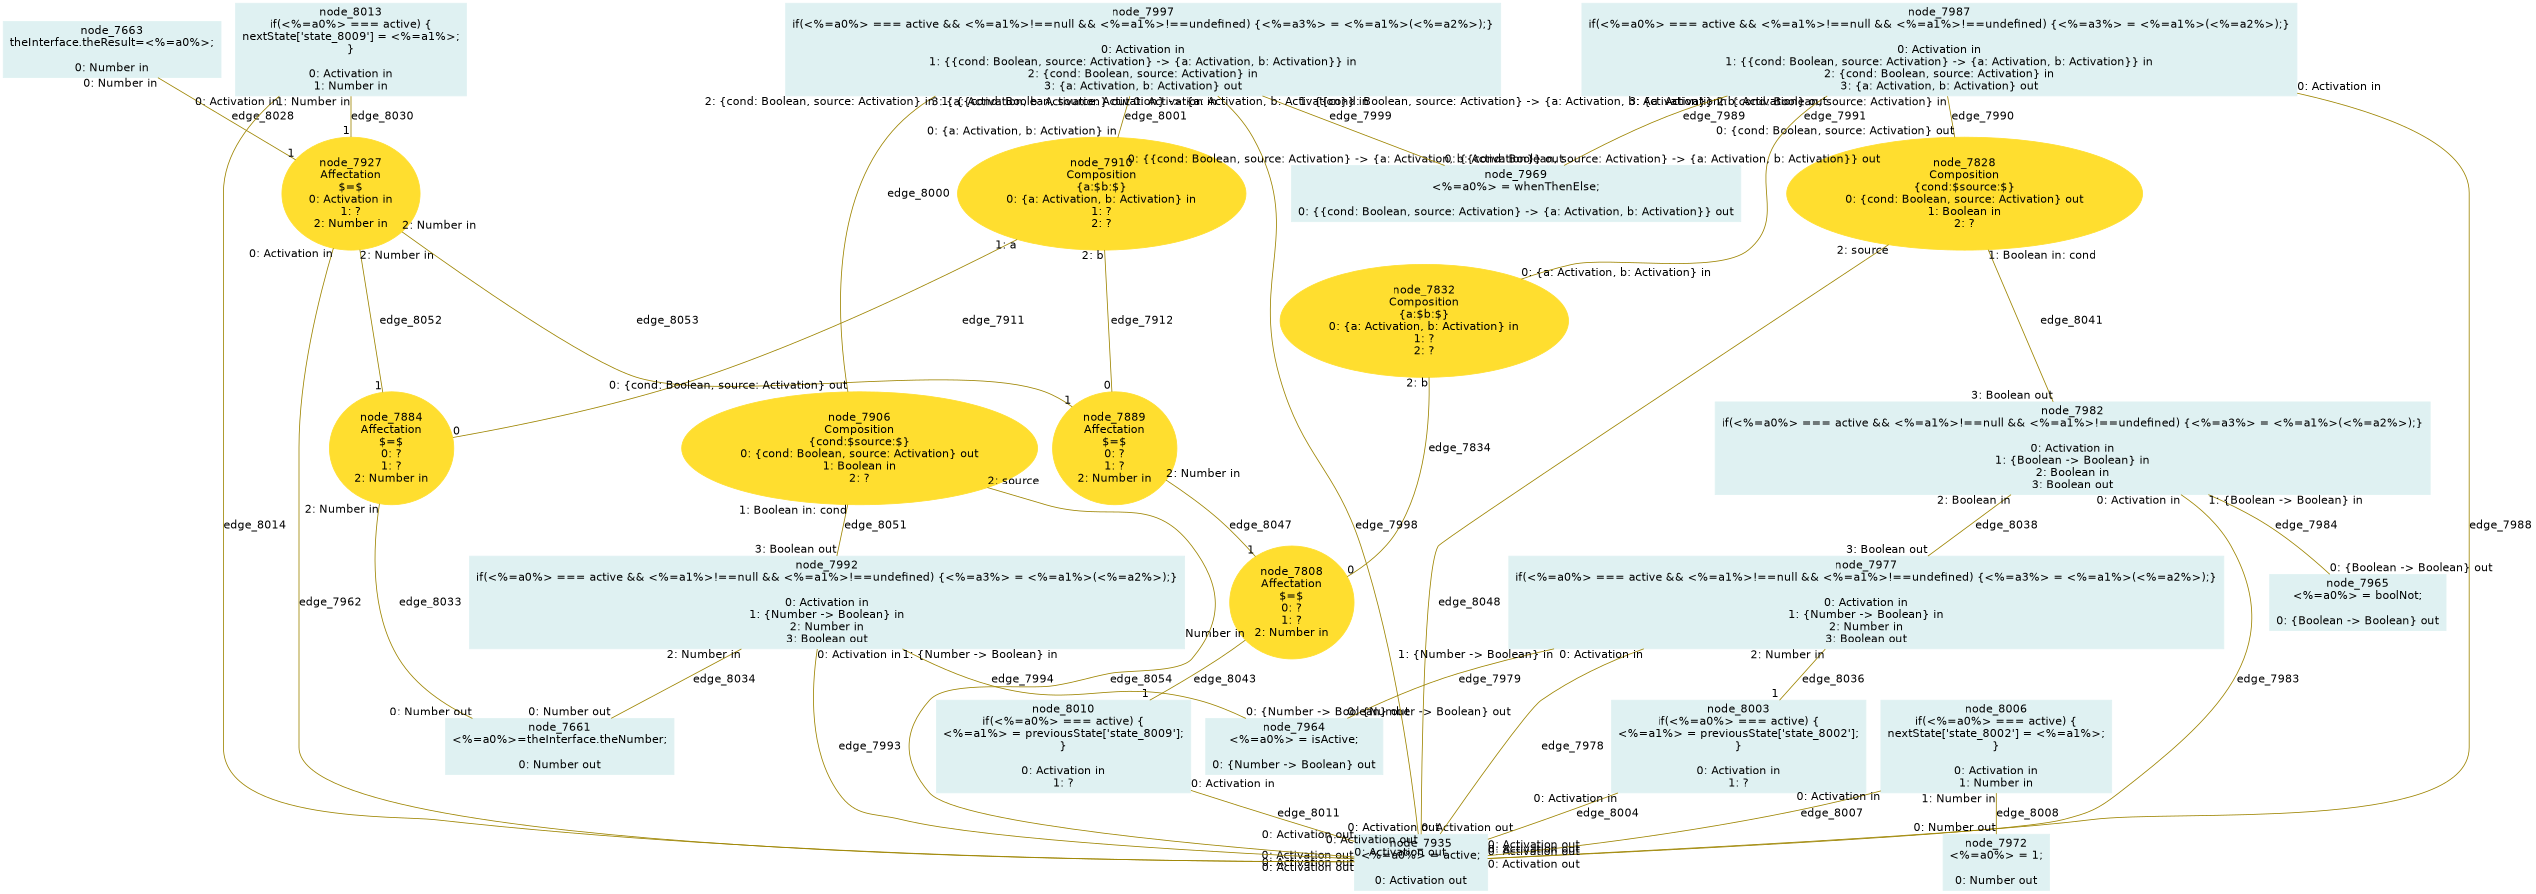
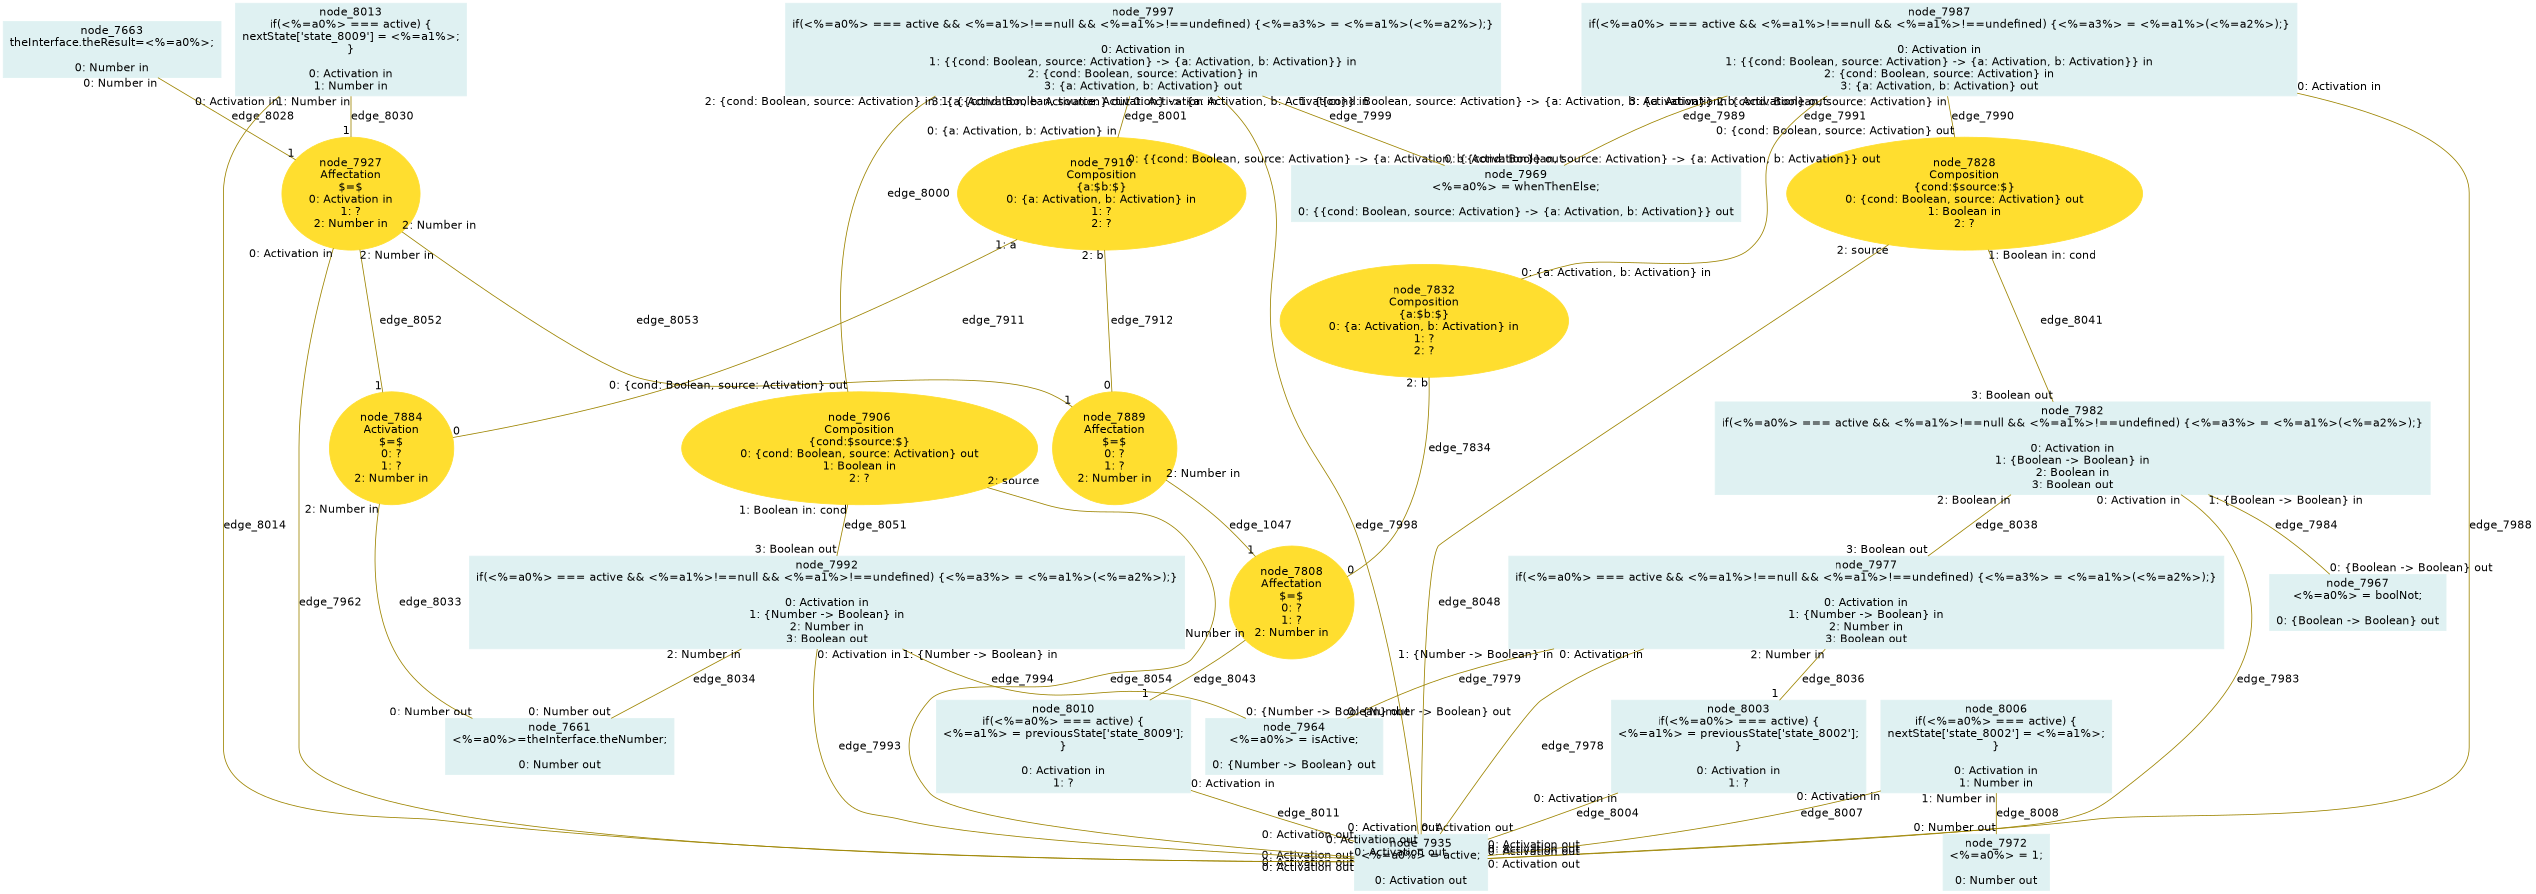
(392, 448) -> (392, 448)
(1261, 525) -> (1261, 525)
(2358, 602) -> (2358, 602)
